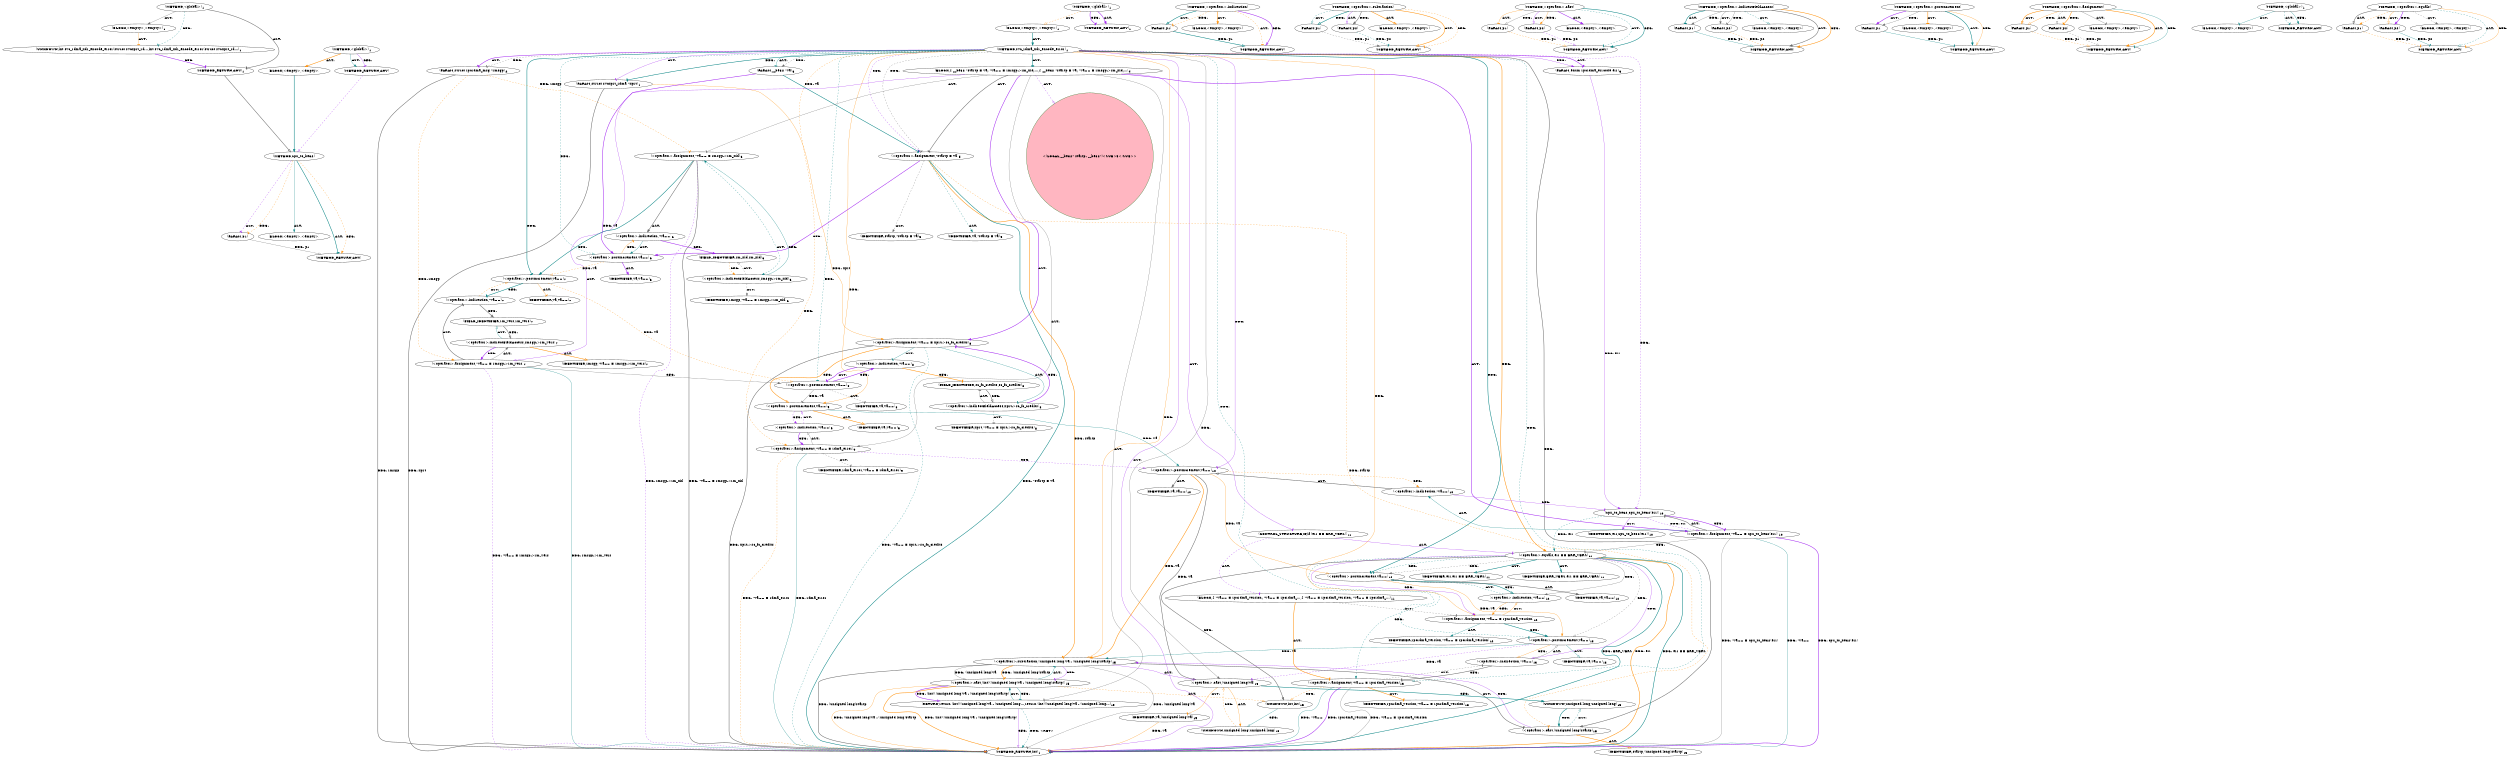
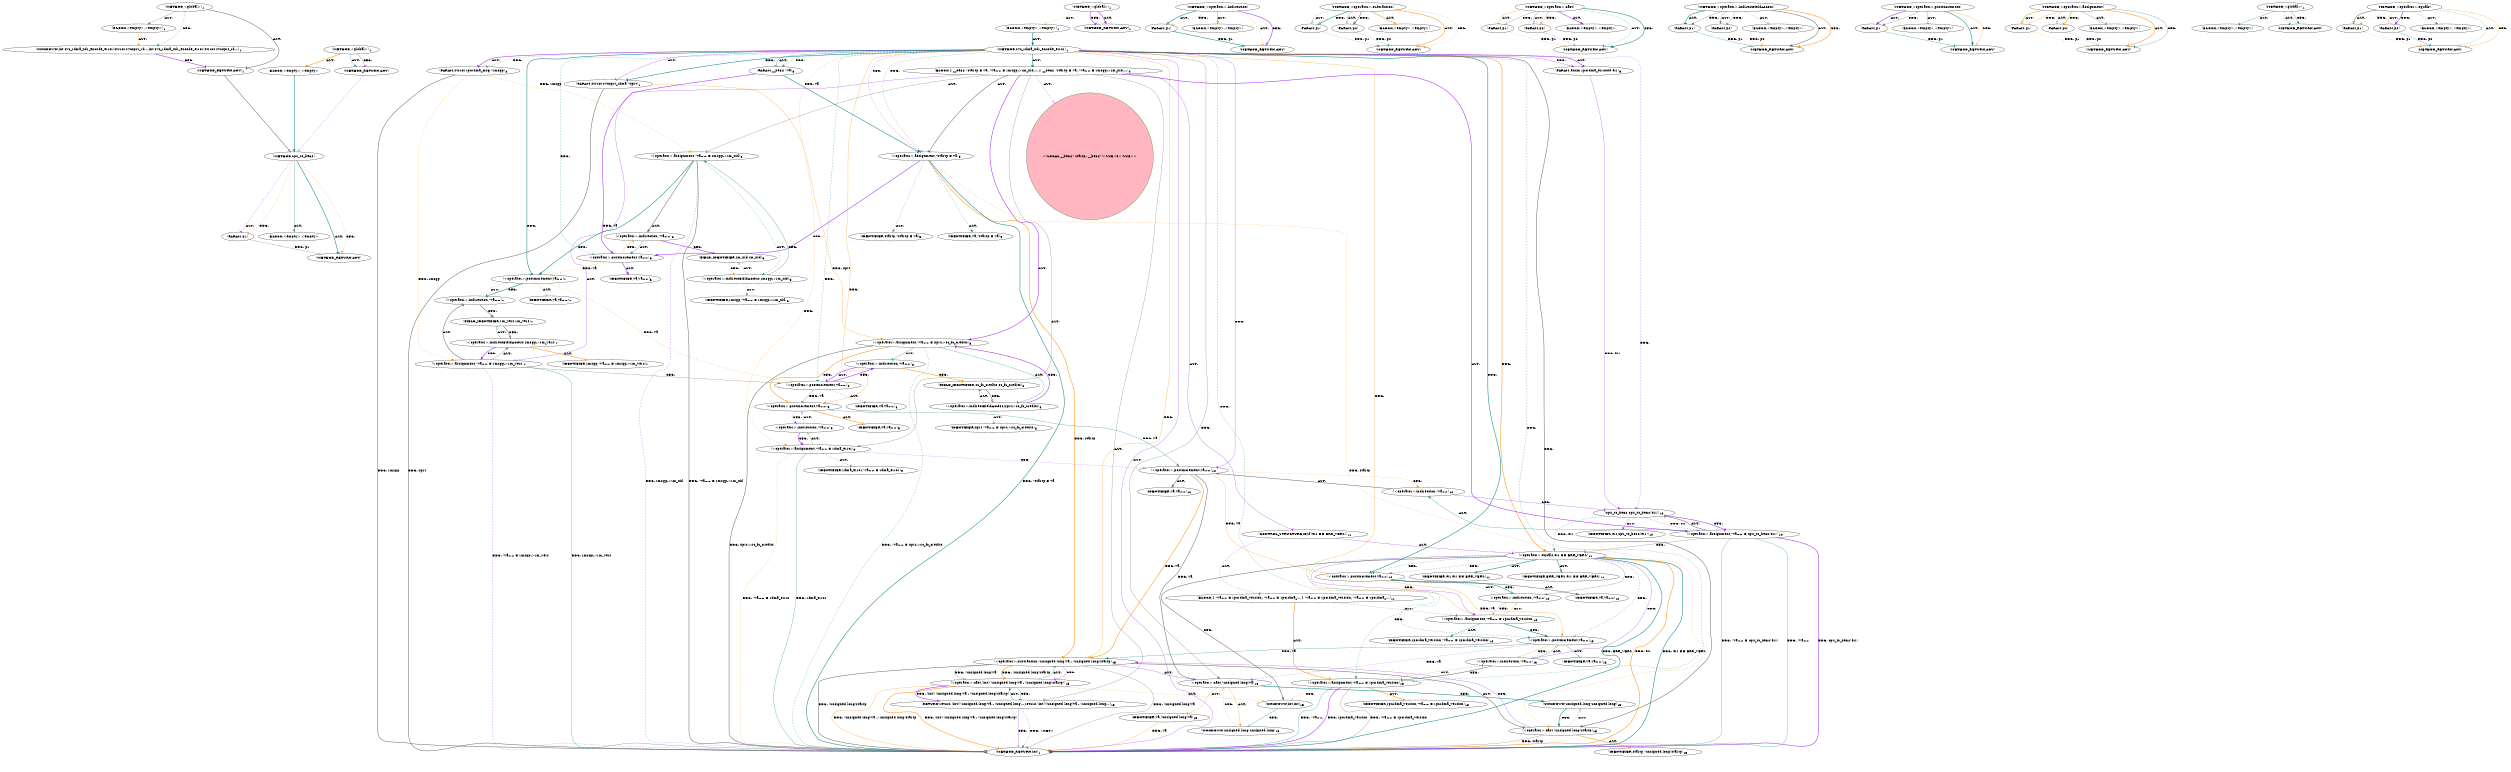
none -> (1298, 749)
